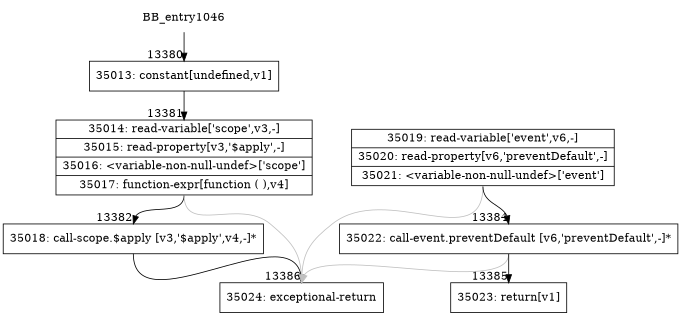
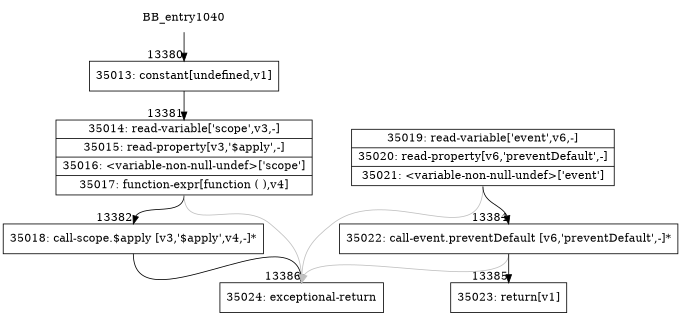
(184, 18) -> (184, 18)
